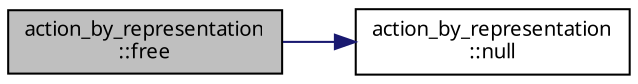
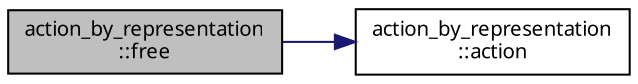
(493, 42) -> (493, 42)
